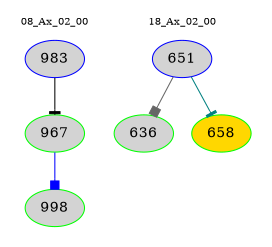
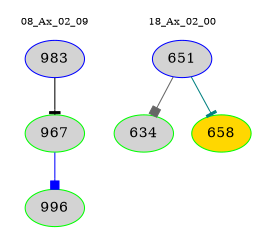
(55, 22) -> (55, 22)
(144, 133) -> (144, 133)
(55, 208) -> (55, 208)
